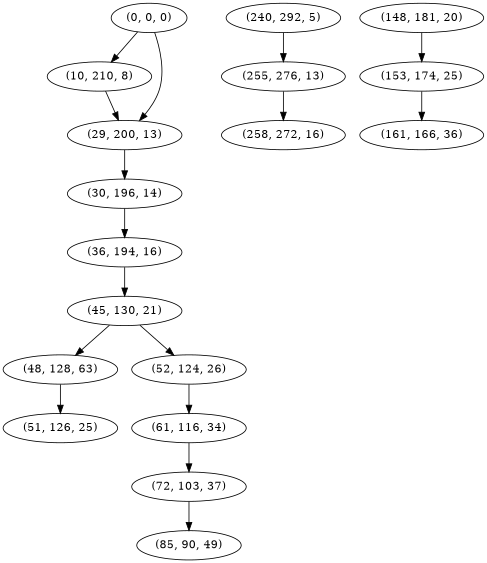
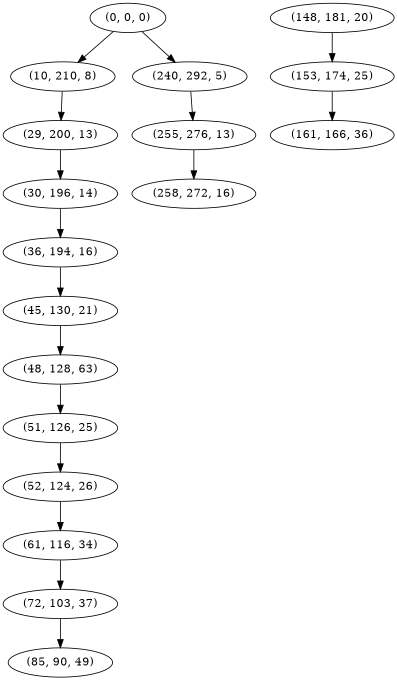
(162, 75) -> (155, 44)
(154, 337) -> (60, 453)
